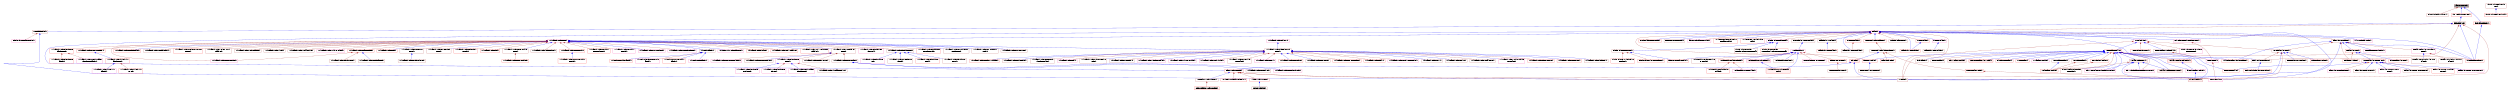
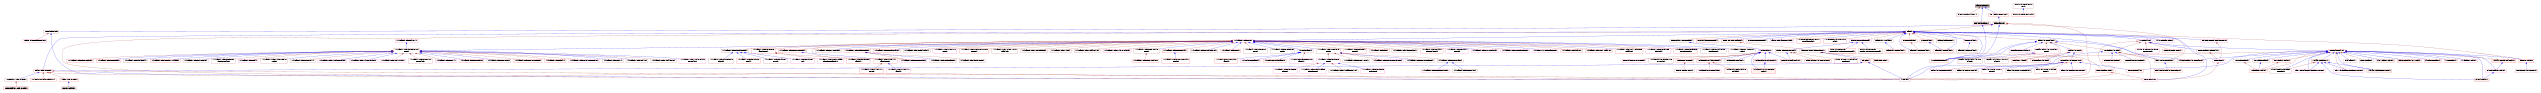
none -> (945, 51)
(412, 57) -> (1223, 46)
